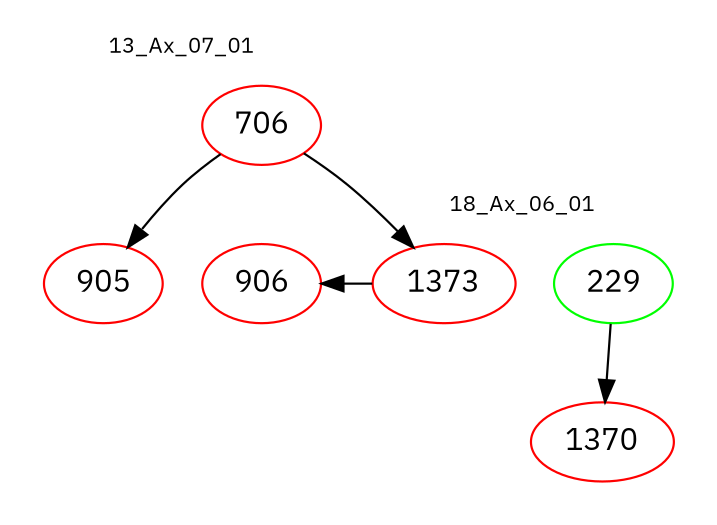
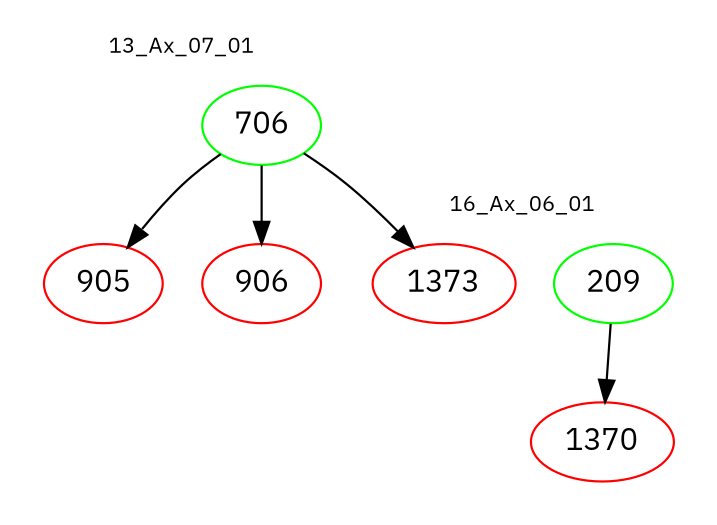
(262, 125) -> (262, 125)
(523, 206) -> (523, 206)
(358, 284) -> (262, 194)
(613, 284) -> (613, 284)
